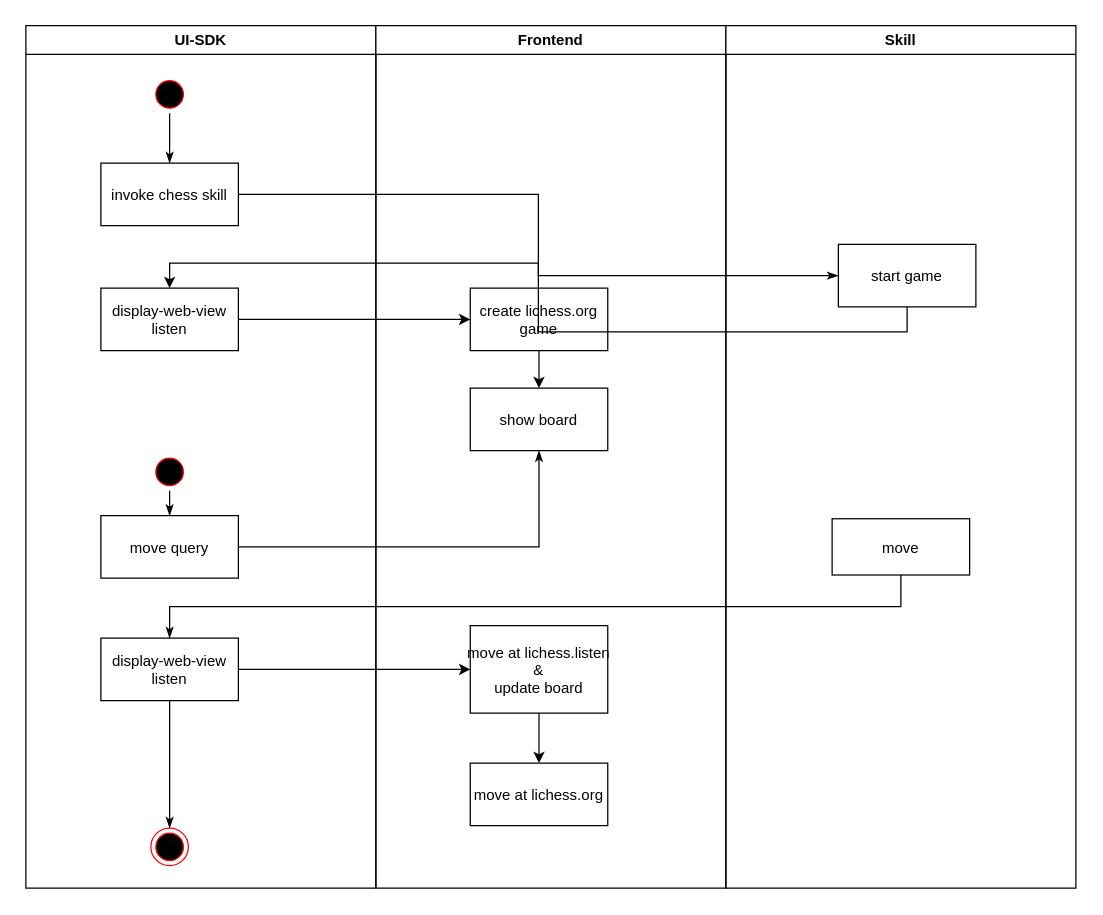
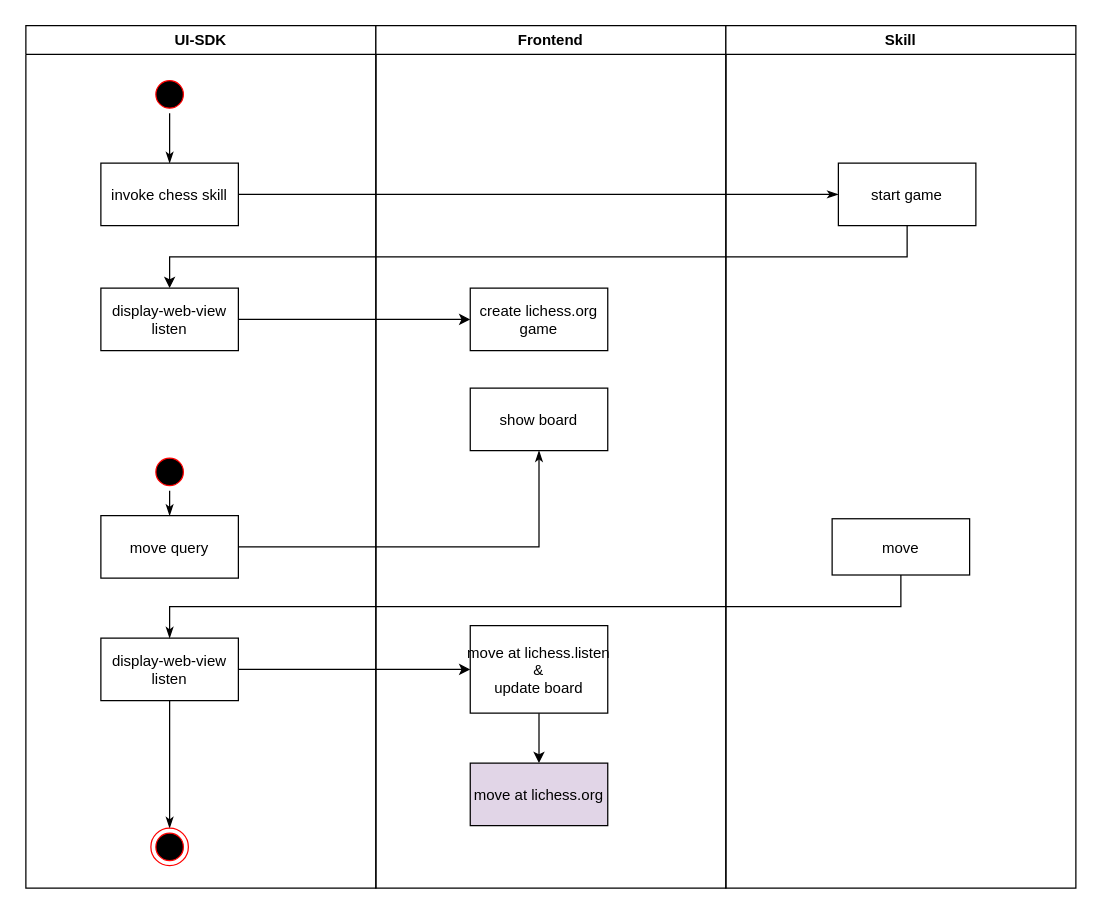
(907, 276) -> (907, 194)
(539, 365) -> none
(539, 794) -> (539, 794)
